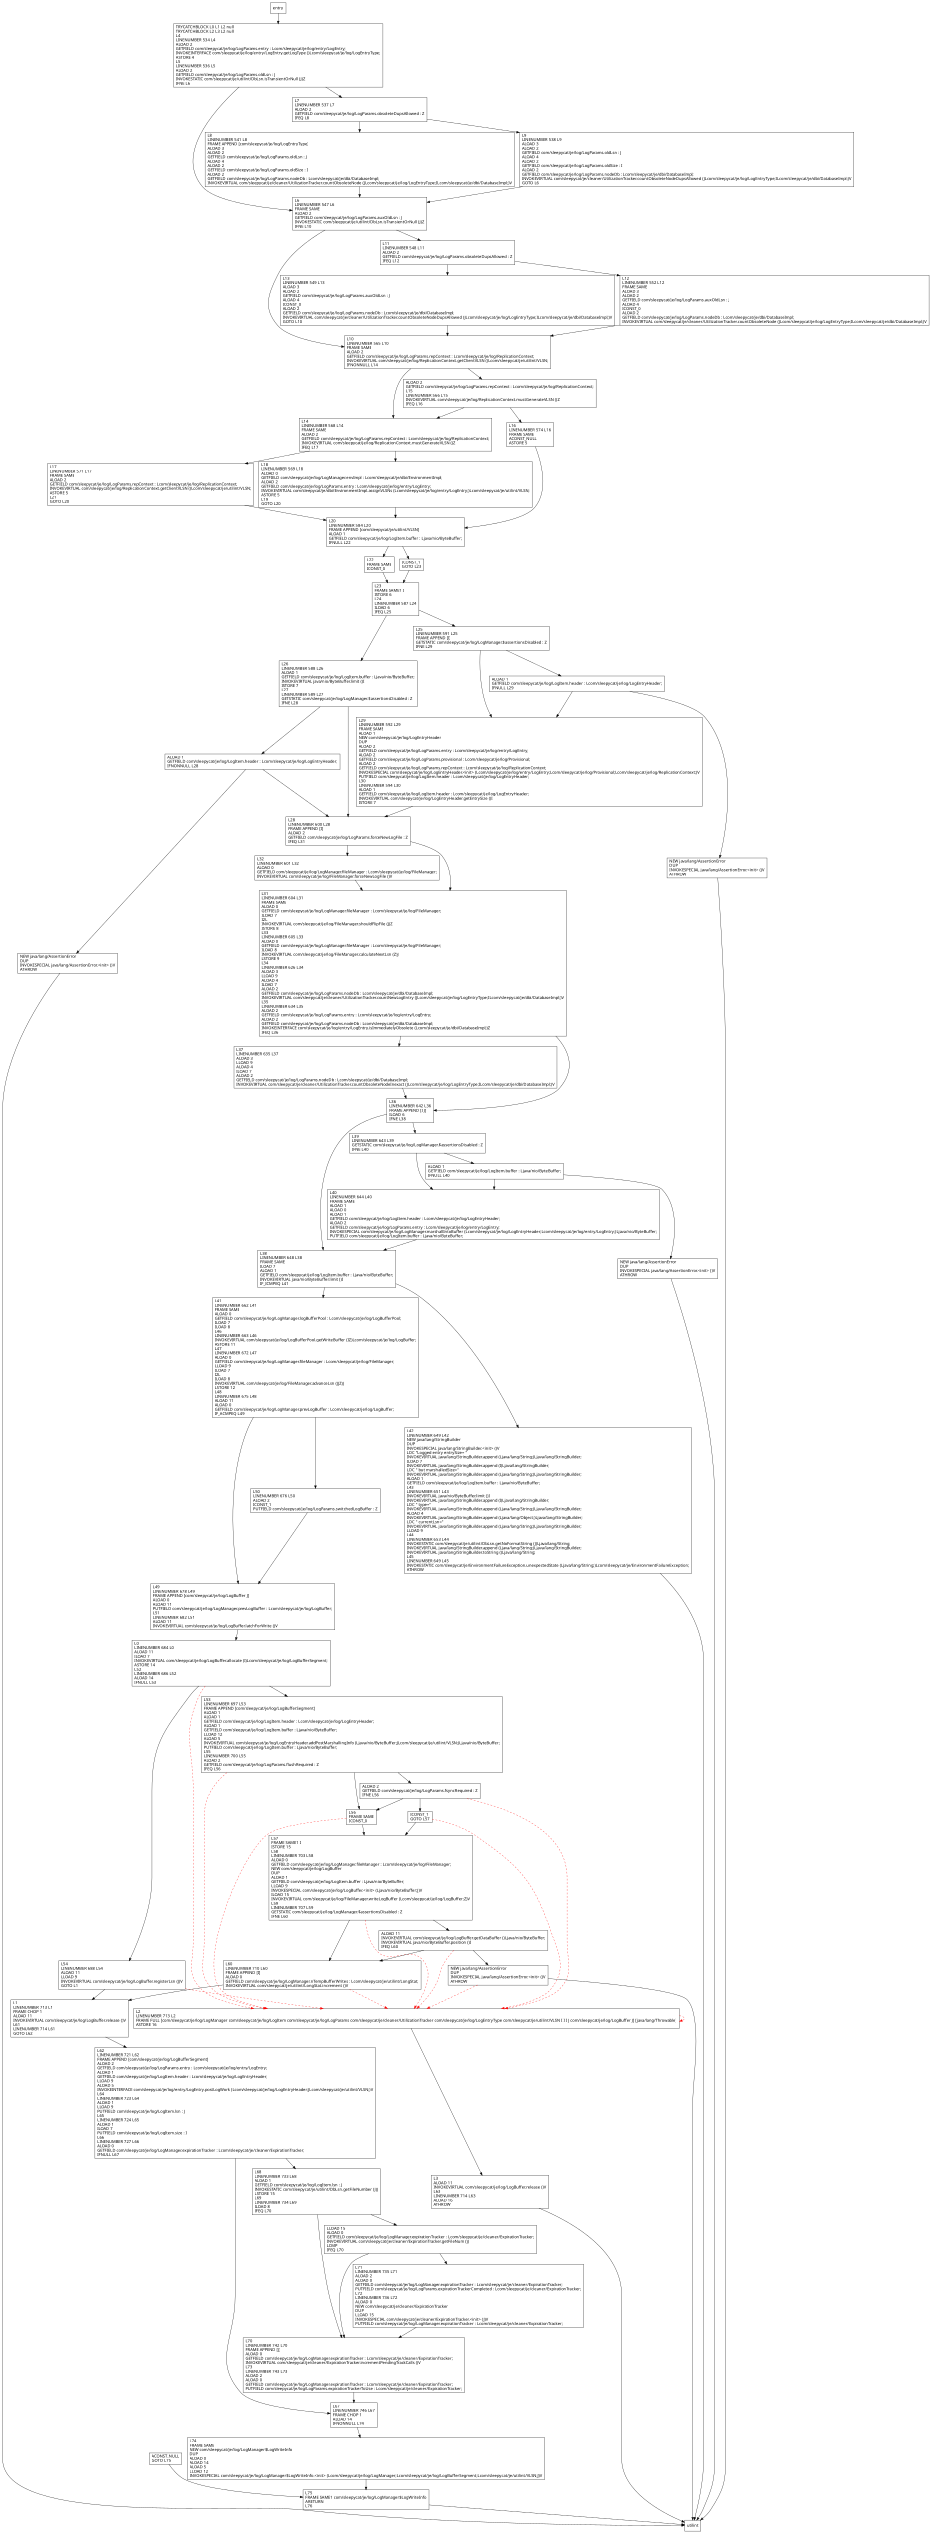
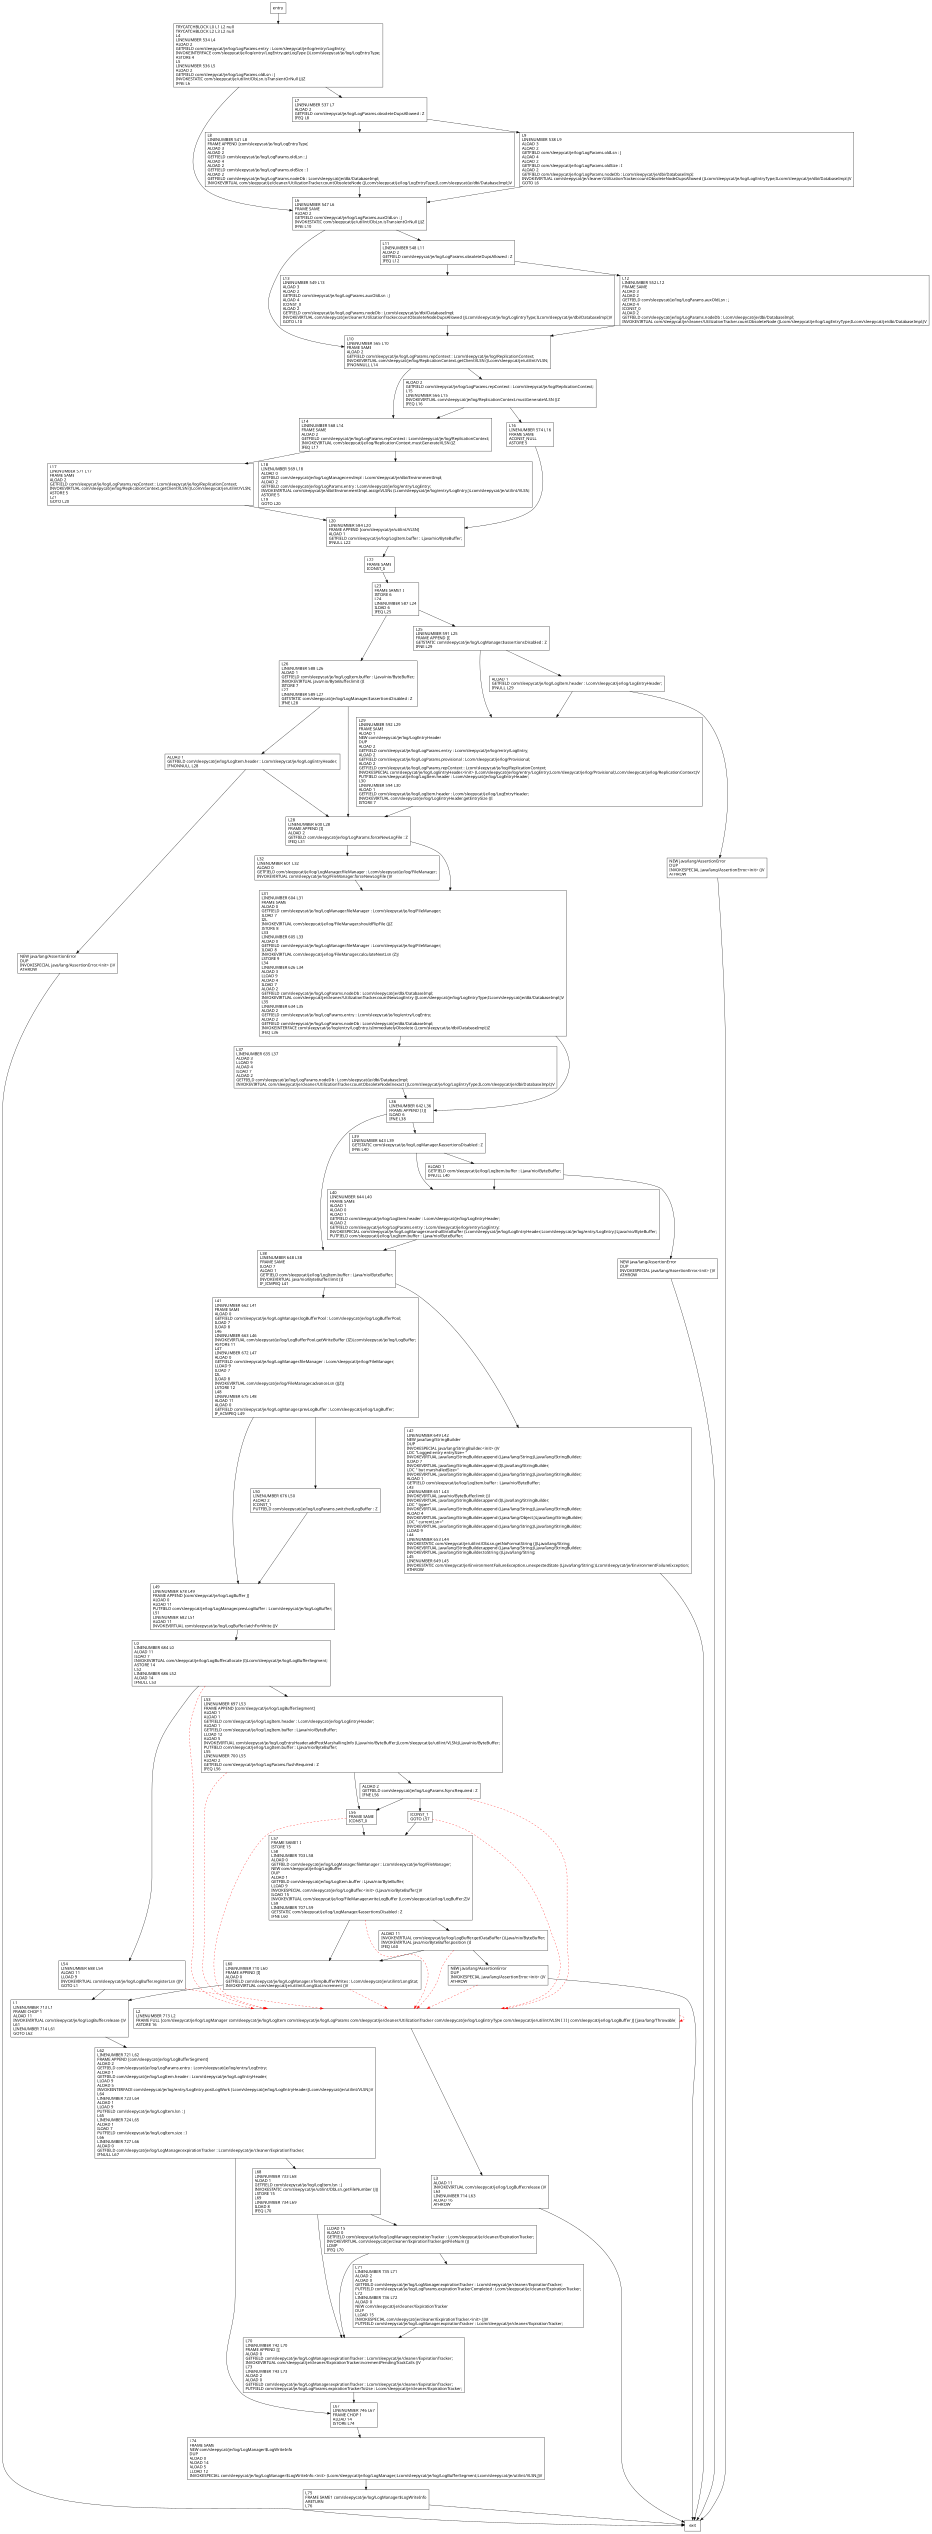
(412, 565) -> none
(354, 2415) -> (354, 2415)
(166, 2459) -> none
(693, 2526) -> (693, 2526)
